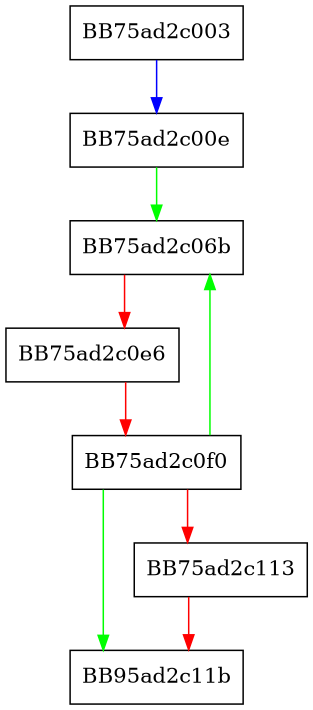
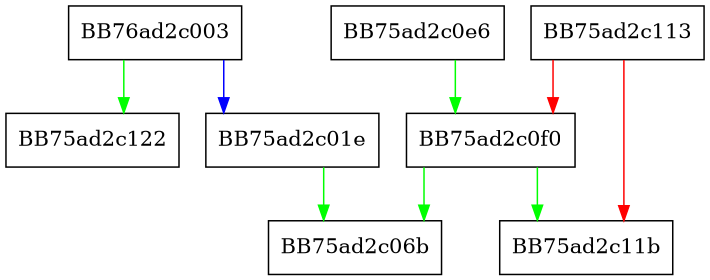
(157, 33) -> (155, 33)
none -> (92, 140)
(157, 140) -> (292, 140)
(125, 294) -> none
(126, 401) -> (455, 79)
(188, 508) -> (553, 79)
(157, 677) -> (586, 248)
